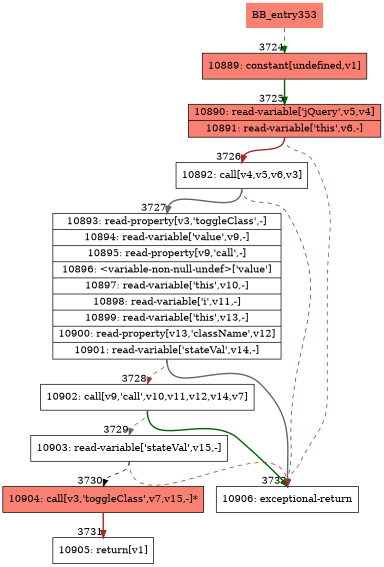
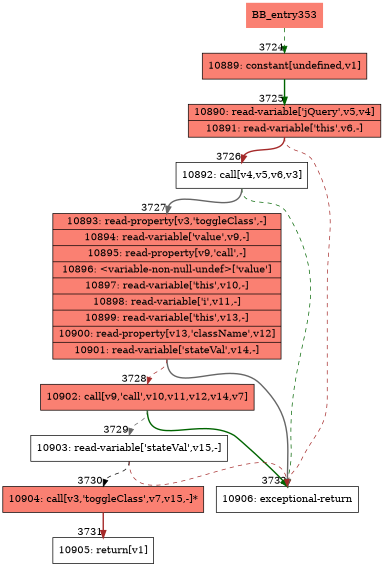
(167, 286) -> (167, 286)
(147, 397) -> (147, 397)
